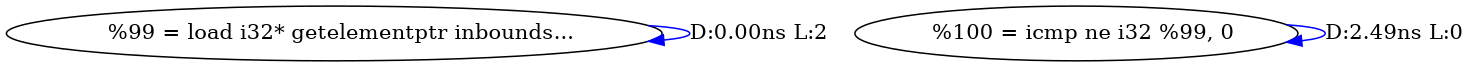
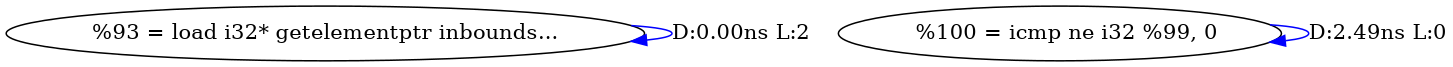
(334, 33) -> (325, 33)
